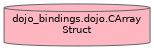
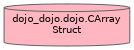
(77, 25) -> (67, 25)
